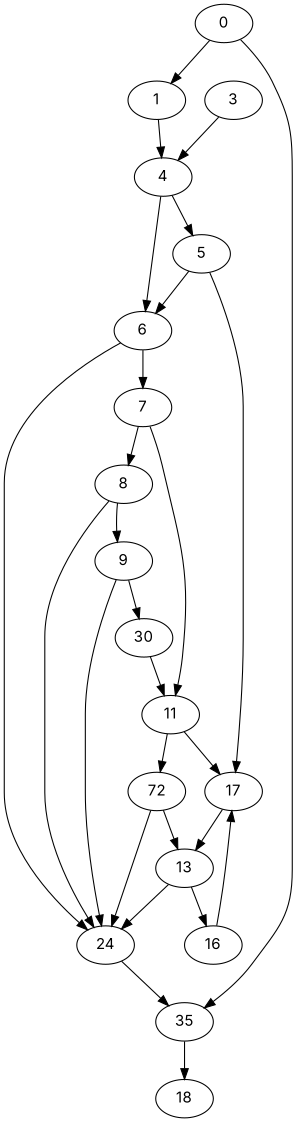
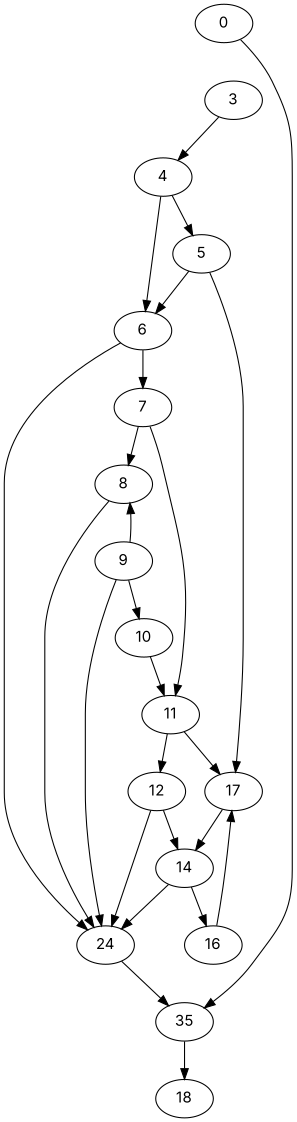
(157, 100) -> none
(117, 517) -> (131, 528)
(144, 638) -> (144, 638)
(157, 791) -> (157, 791)
(185, 868) -> (185, 868)
